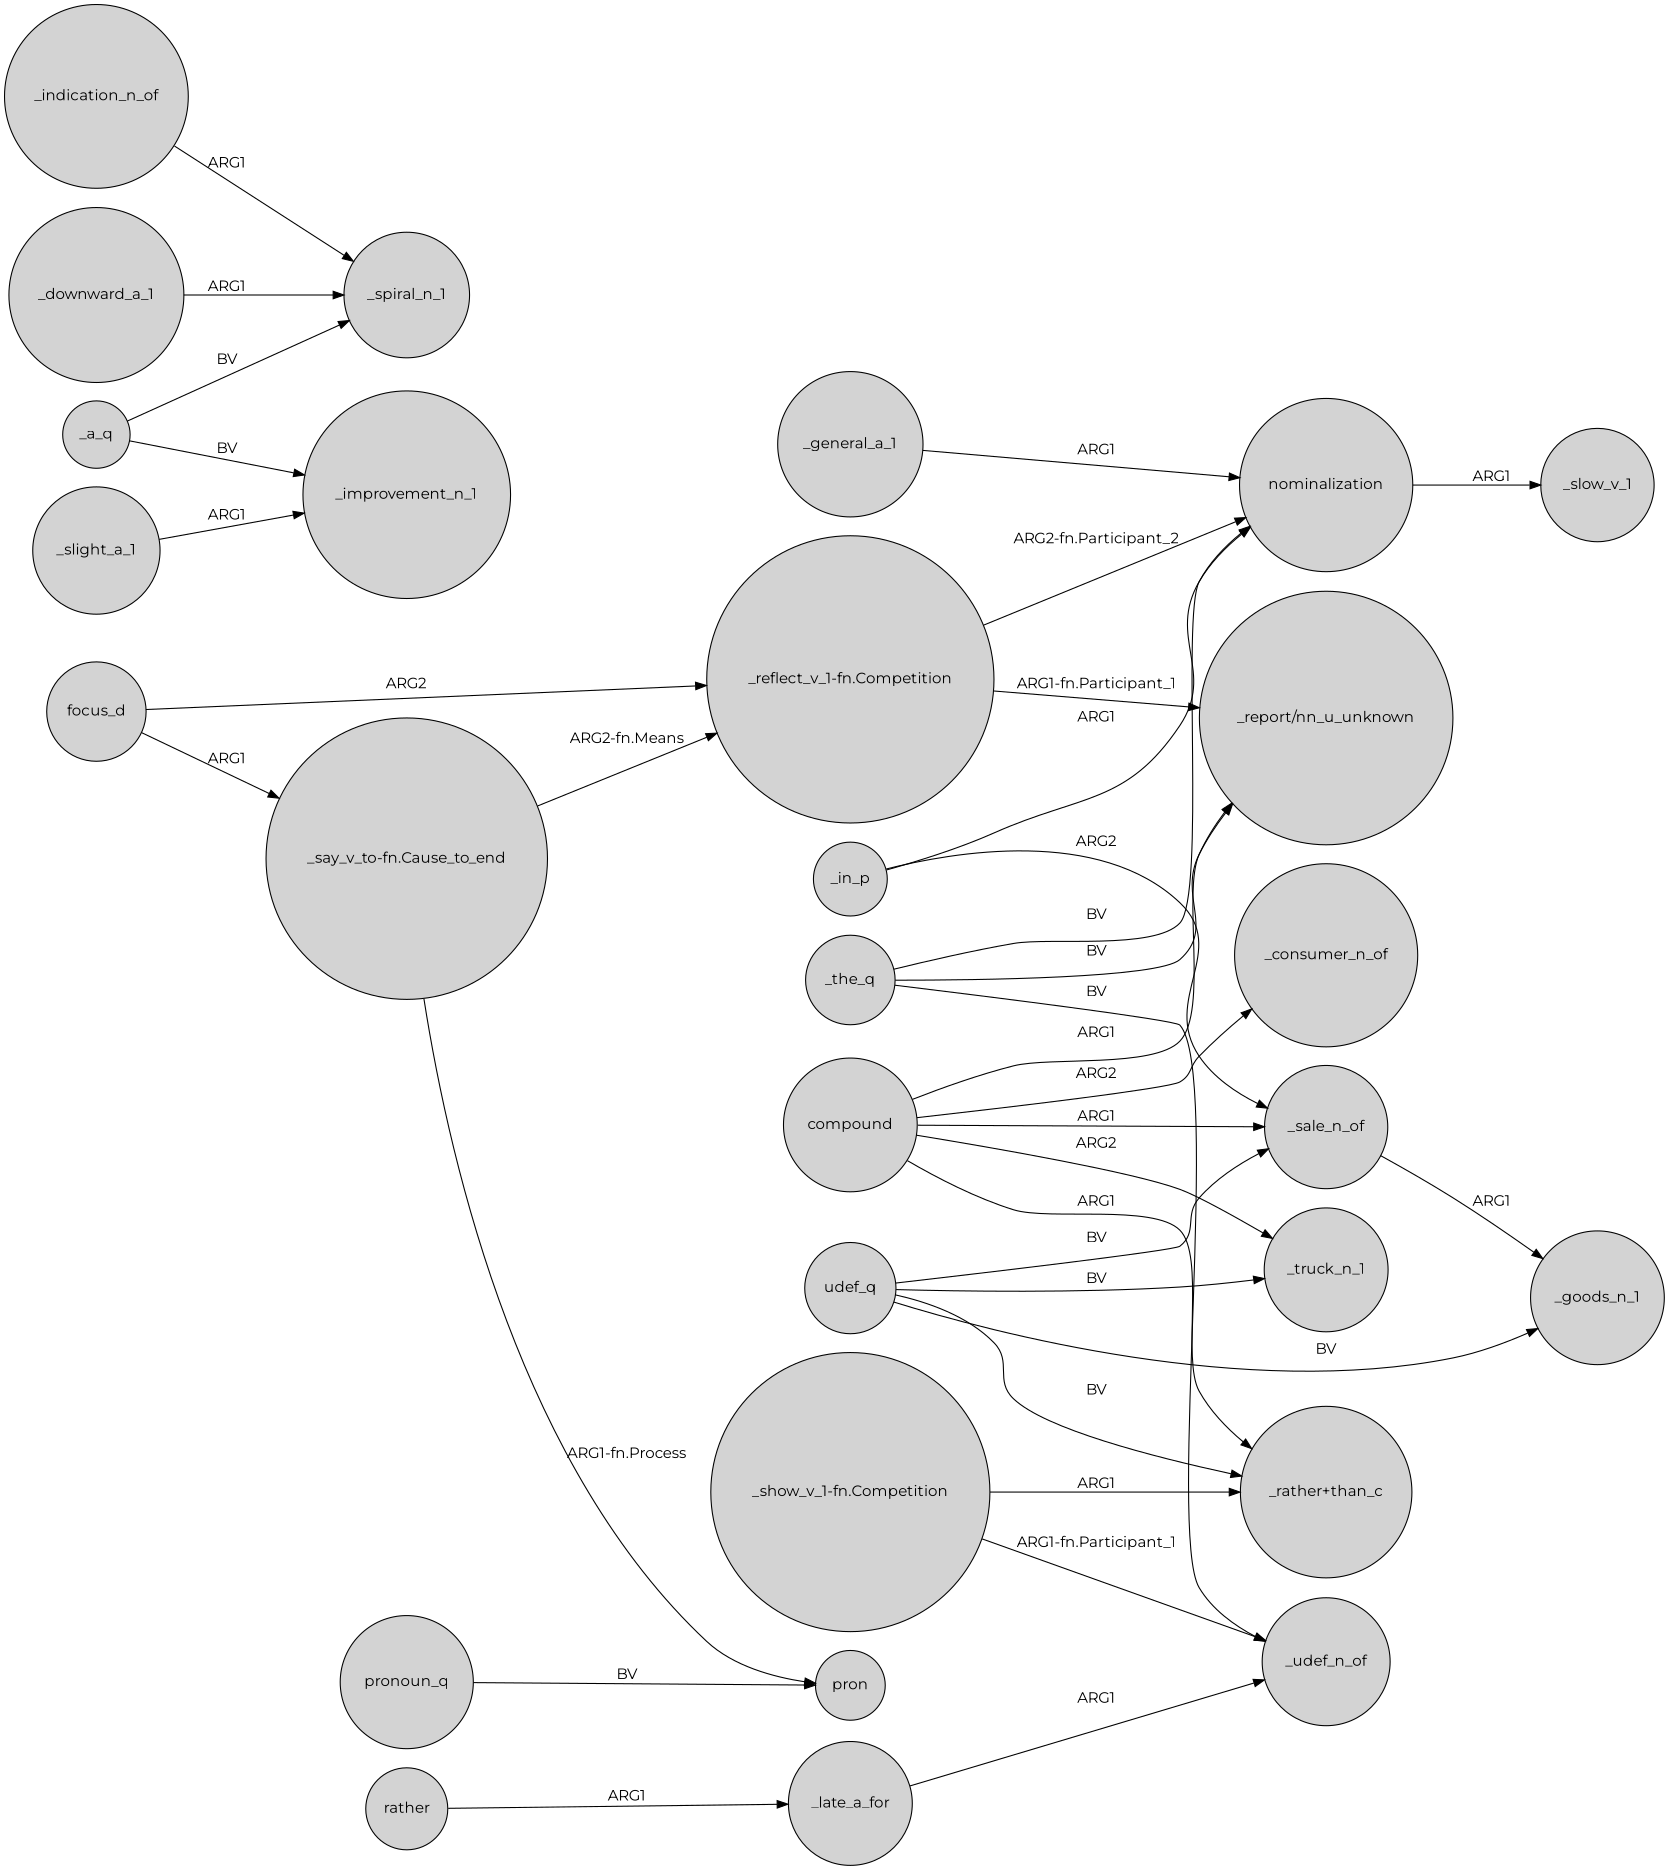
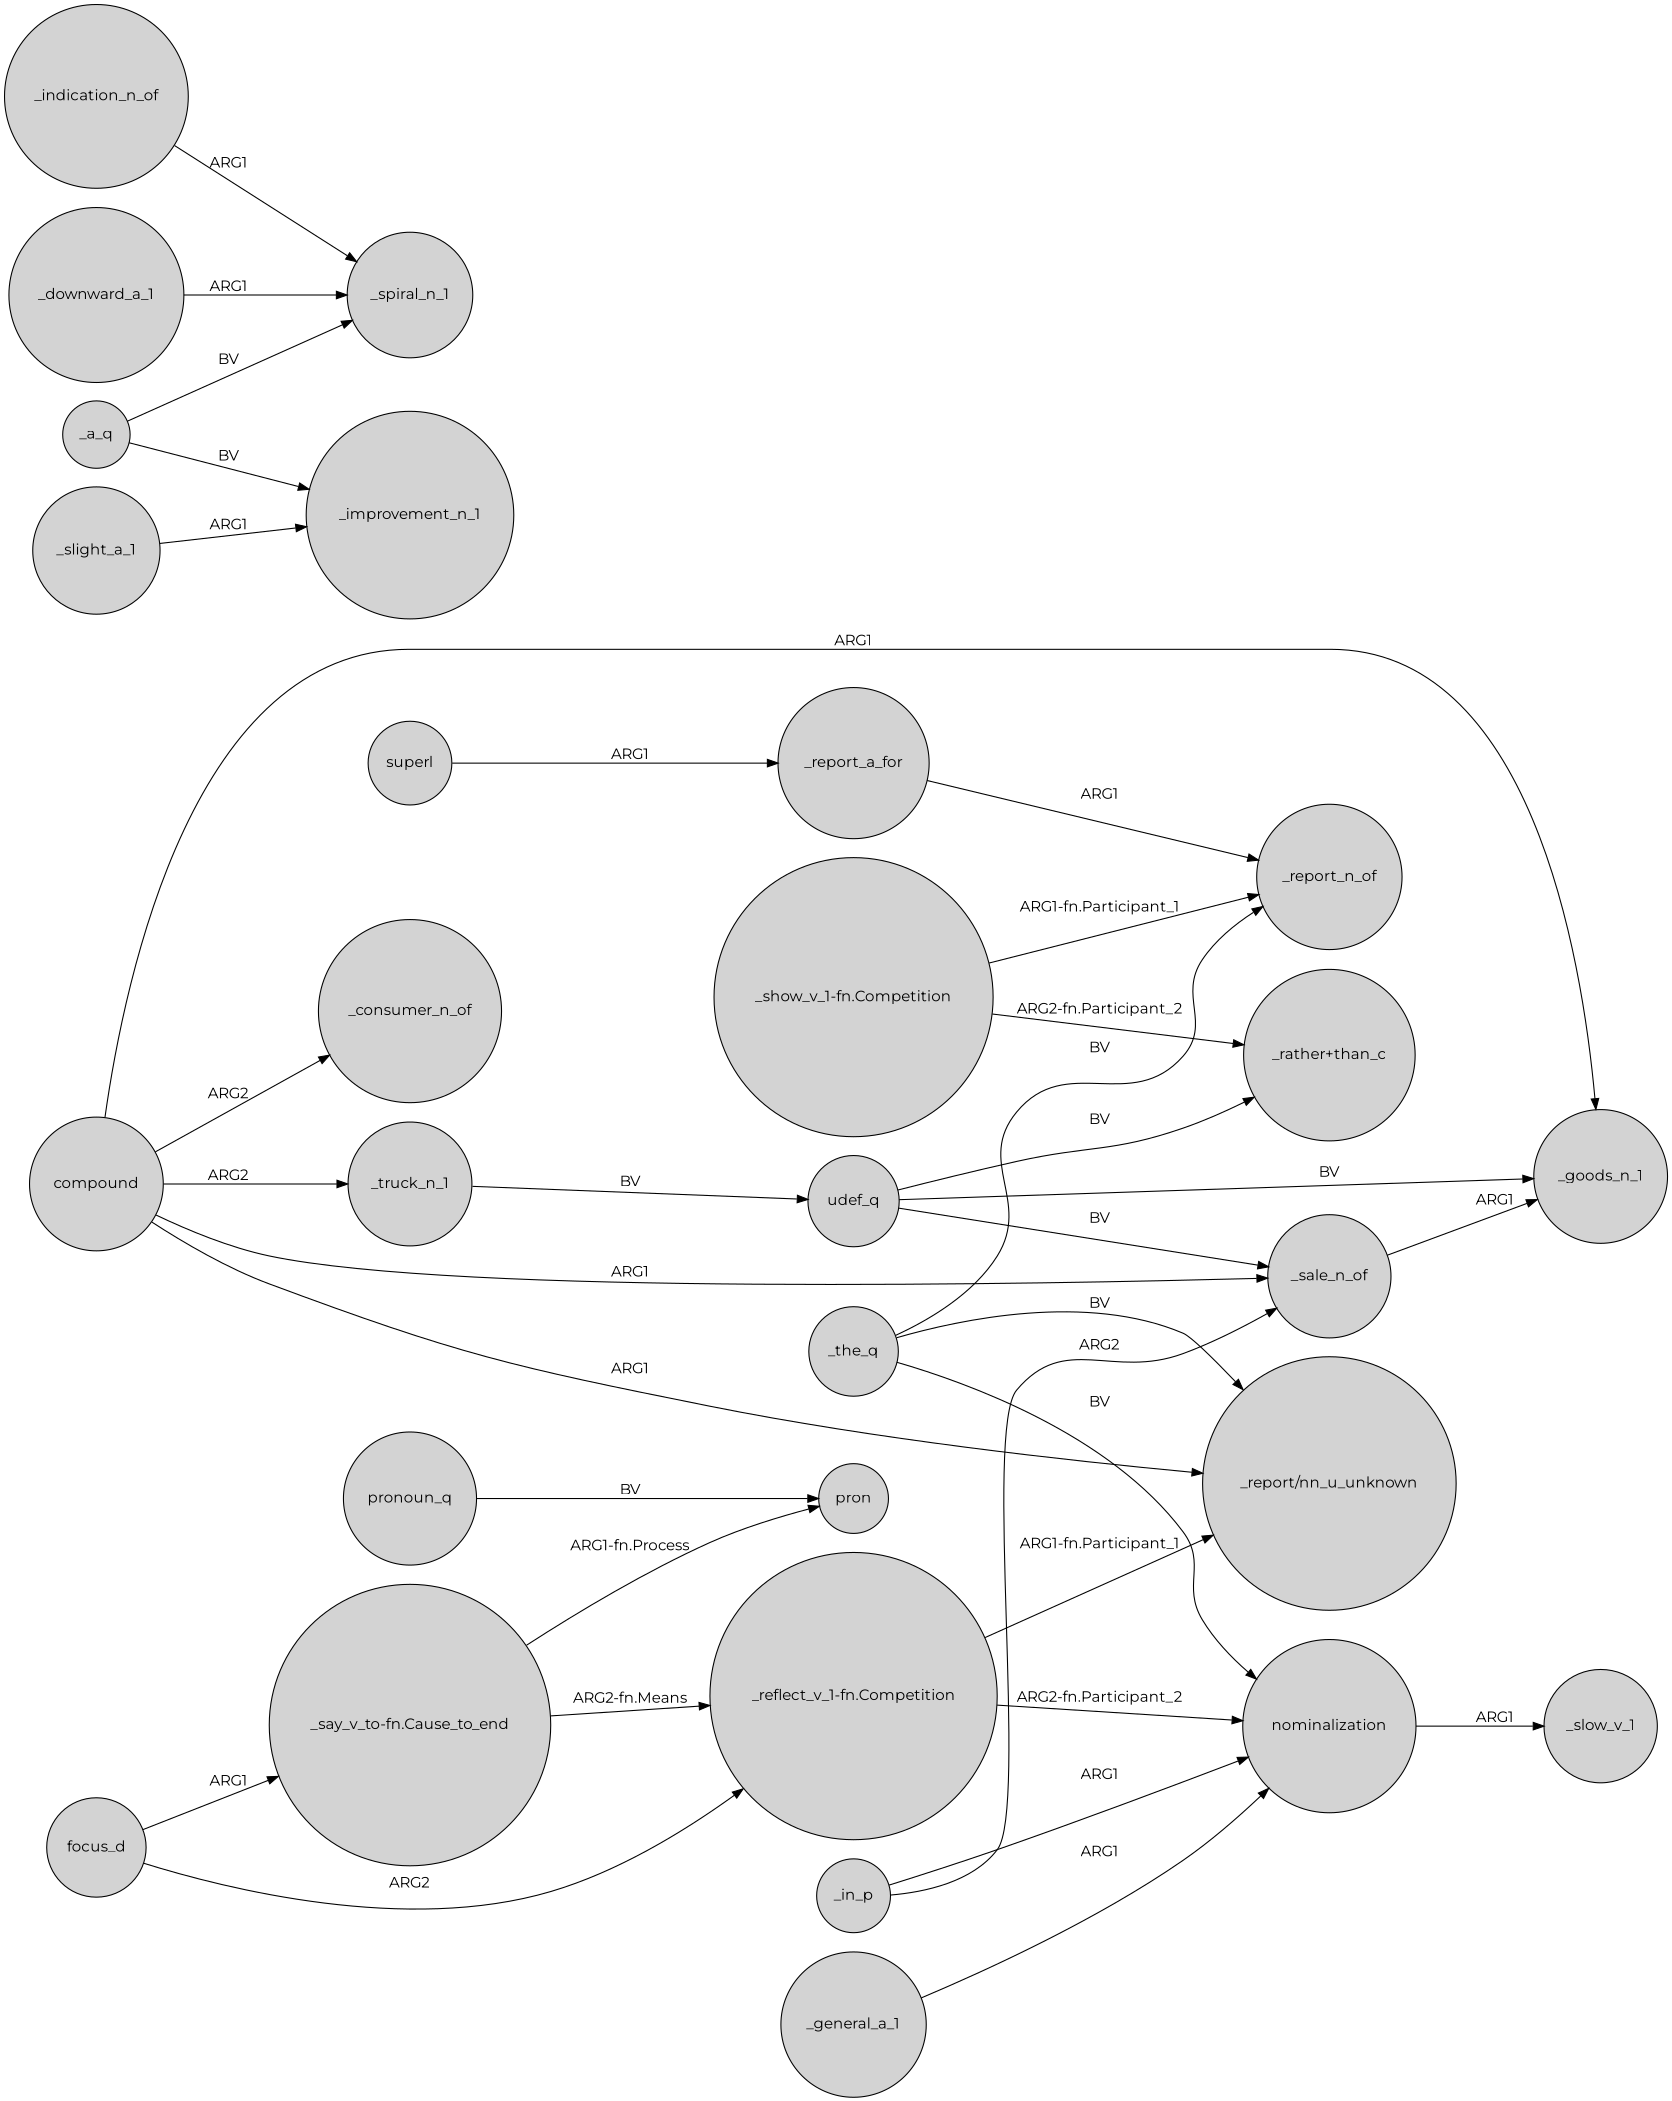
(1155, 1219) -> (852, 649)
(1075, 1291) -> (635, 1193)
(1097, 1484) -> (1100, 1010)
(1326, 1662) -> (1329, 877)
(850, 1803) -> (854, 763)
(407, 1809) -> (410, 763)
